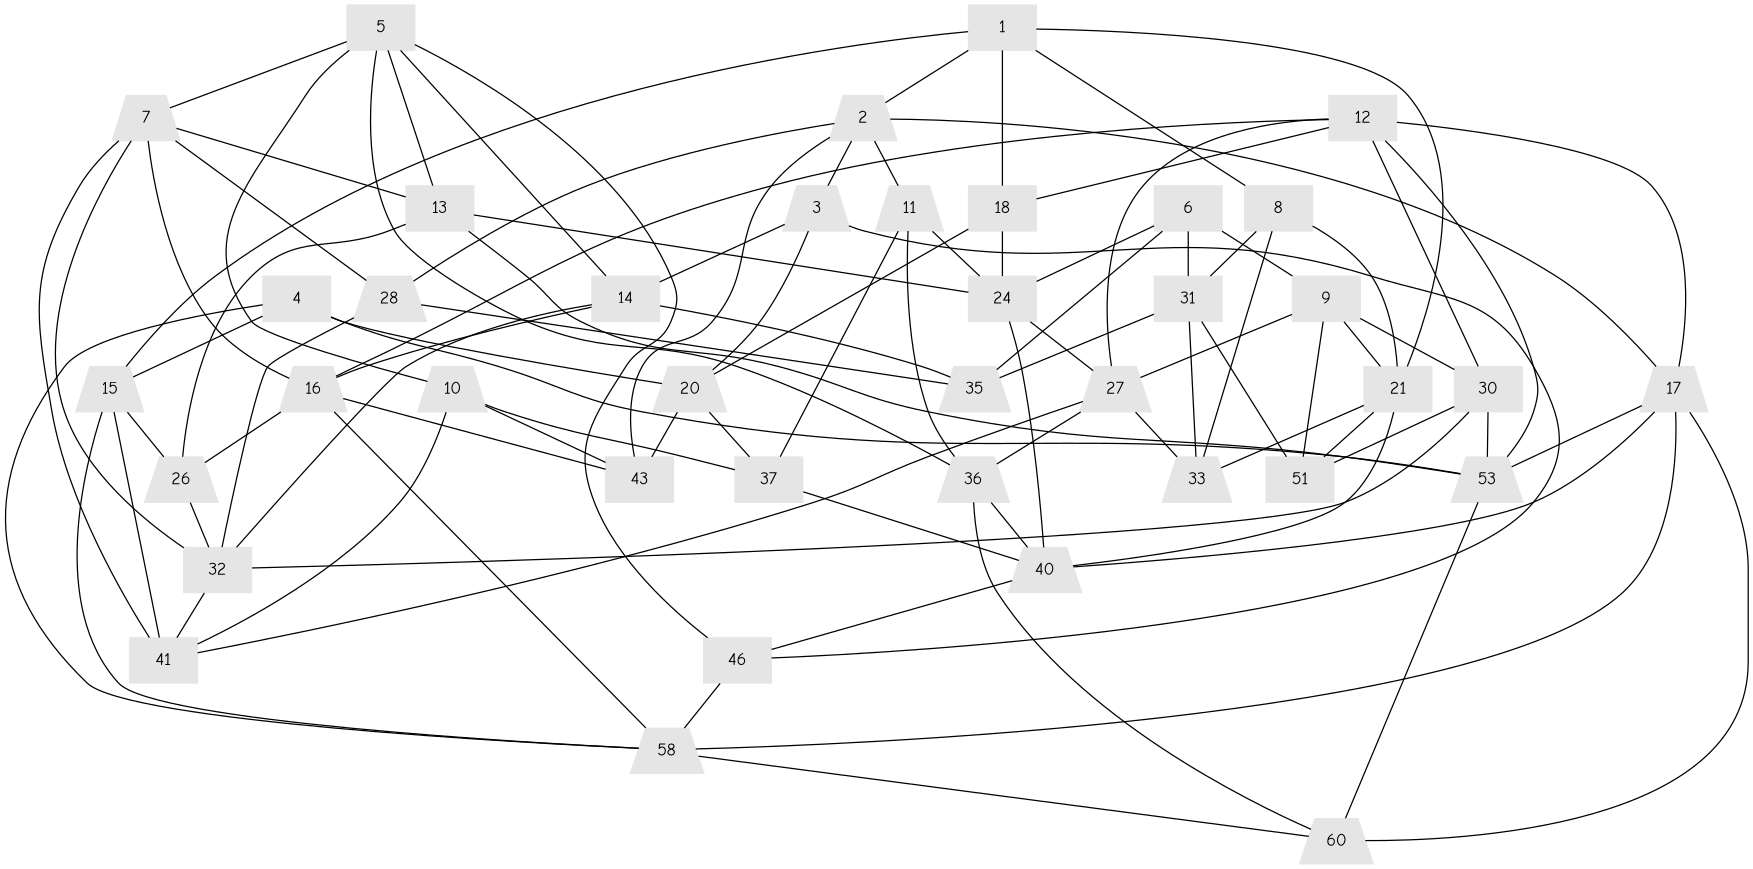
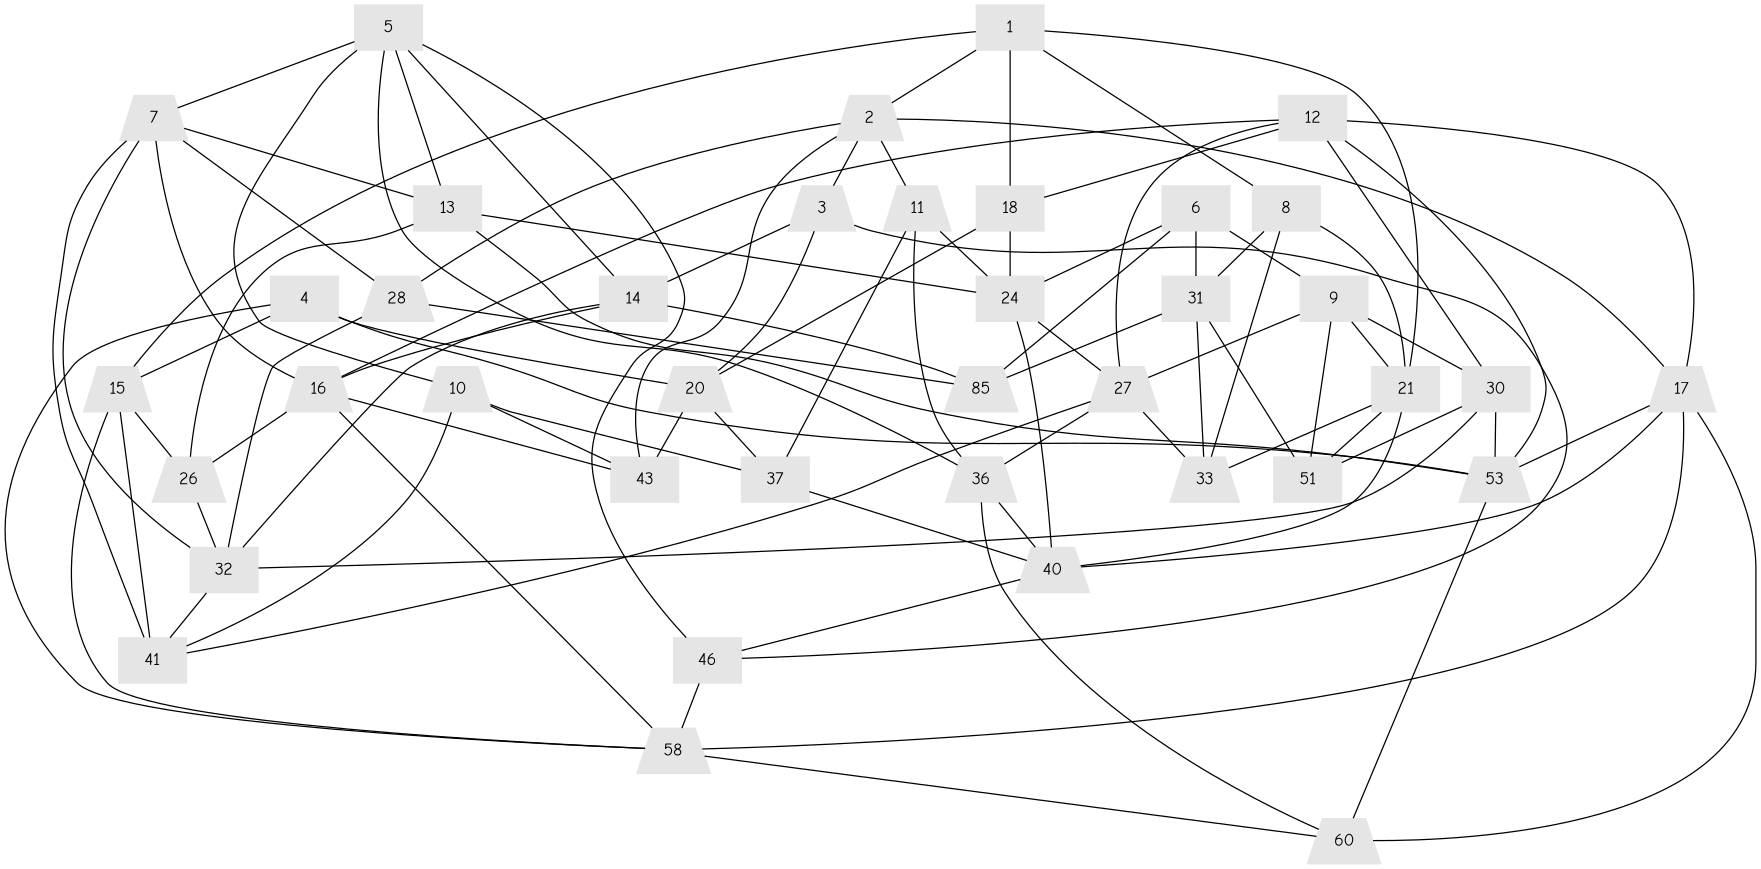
(975, 389) -> (981, 389)
